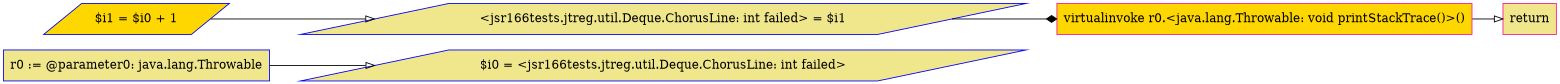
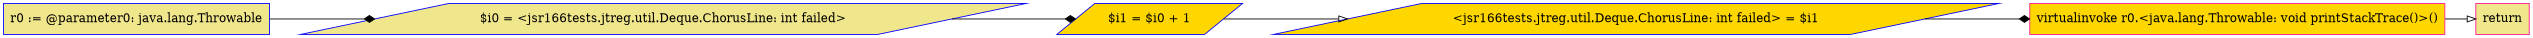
(663, 19) -> (1636, 19)
none -> (1008, 19)
(318, 65) -> (317, 19)
